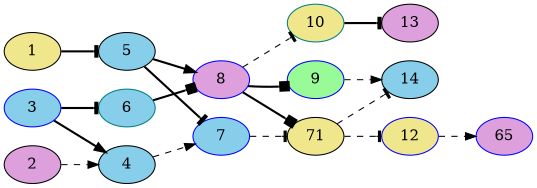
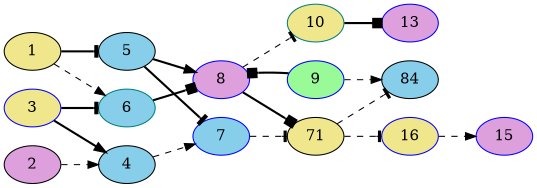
(360, 23) -> (360, 23)
(410, 23) -> (410, 23)
none -> (75, 77)
(410, 80) -> (410, 80)
(263, 87) -> (274, 73)
(33, 108) -> (33, 108)
(410, 136) -> (410, 136)
(504, 136) -> (504, 136)
